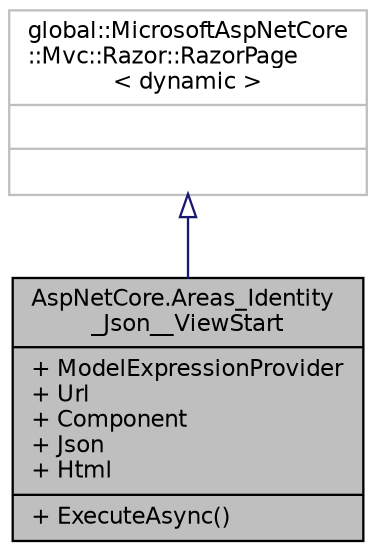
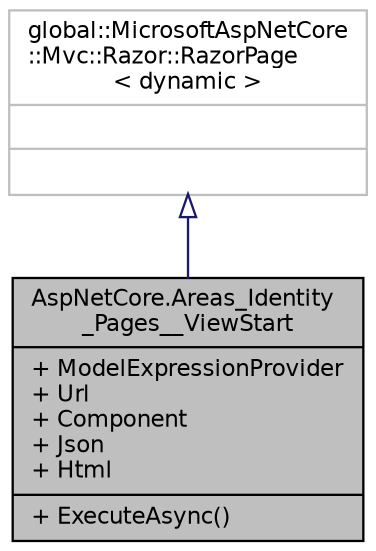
(188, 324) -> (188, 324)
